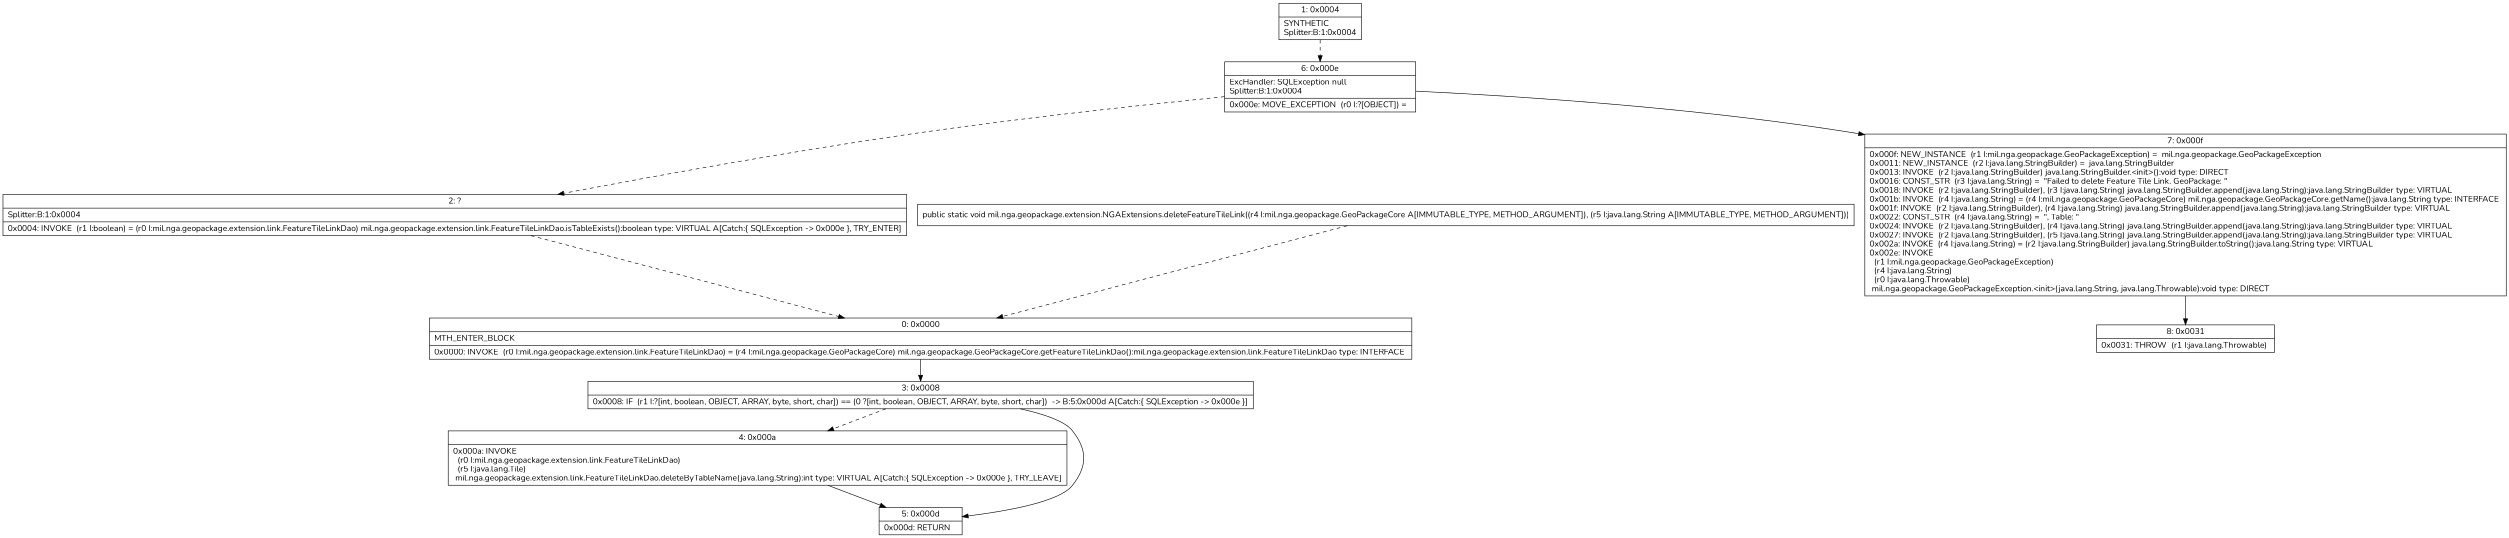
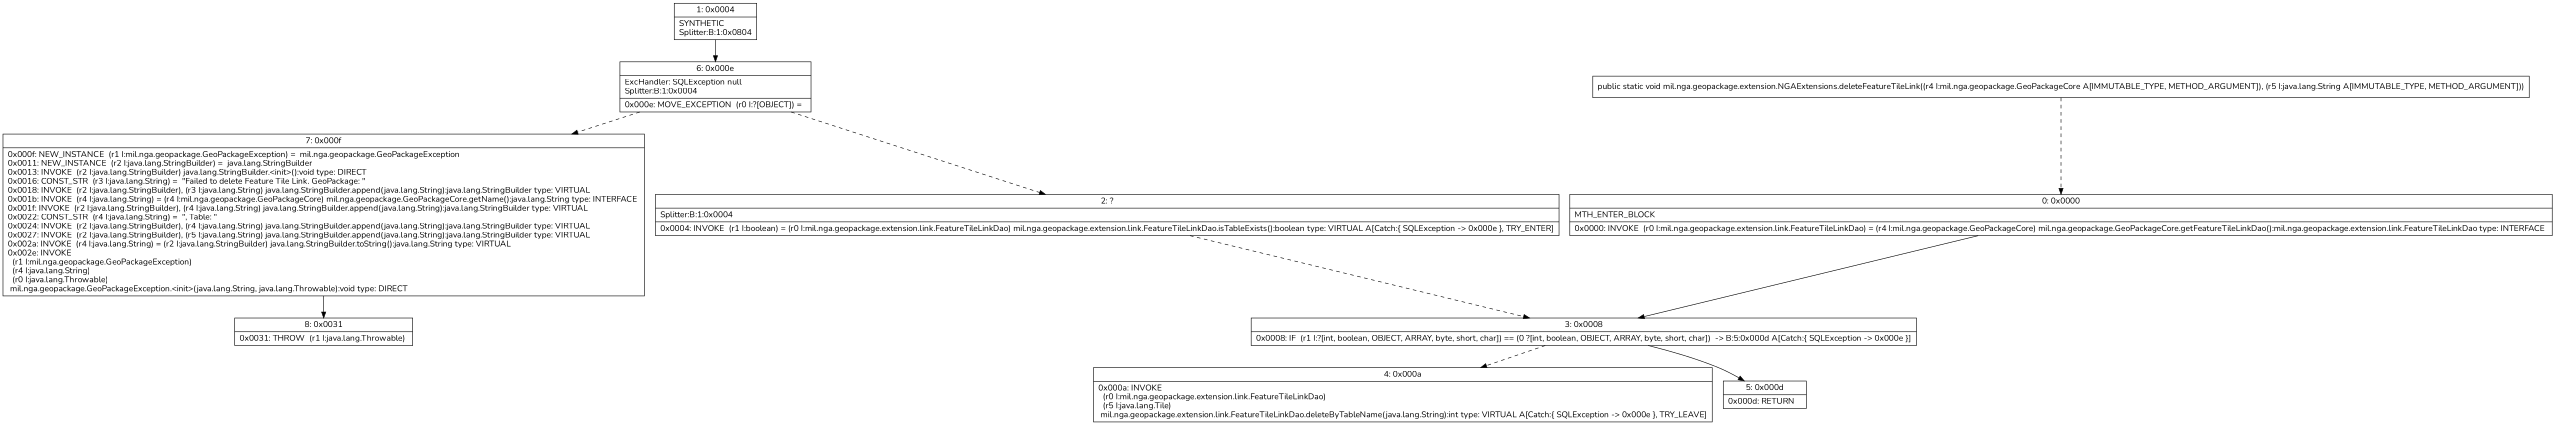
(1320, 33) -> (715, 33)
(1320, 48) -> (715, 48)
(1638, 107) -> (609, 122)
(685, 276) -> (1357, 276)
(854, 495) -> none
